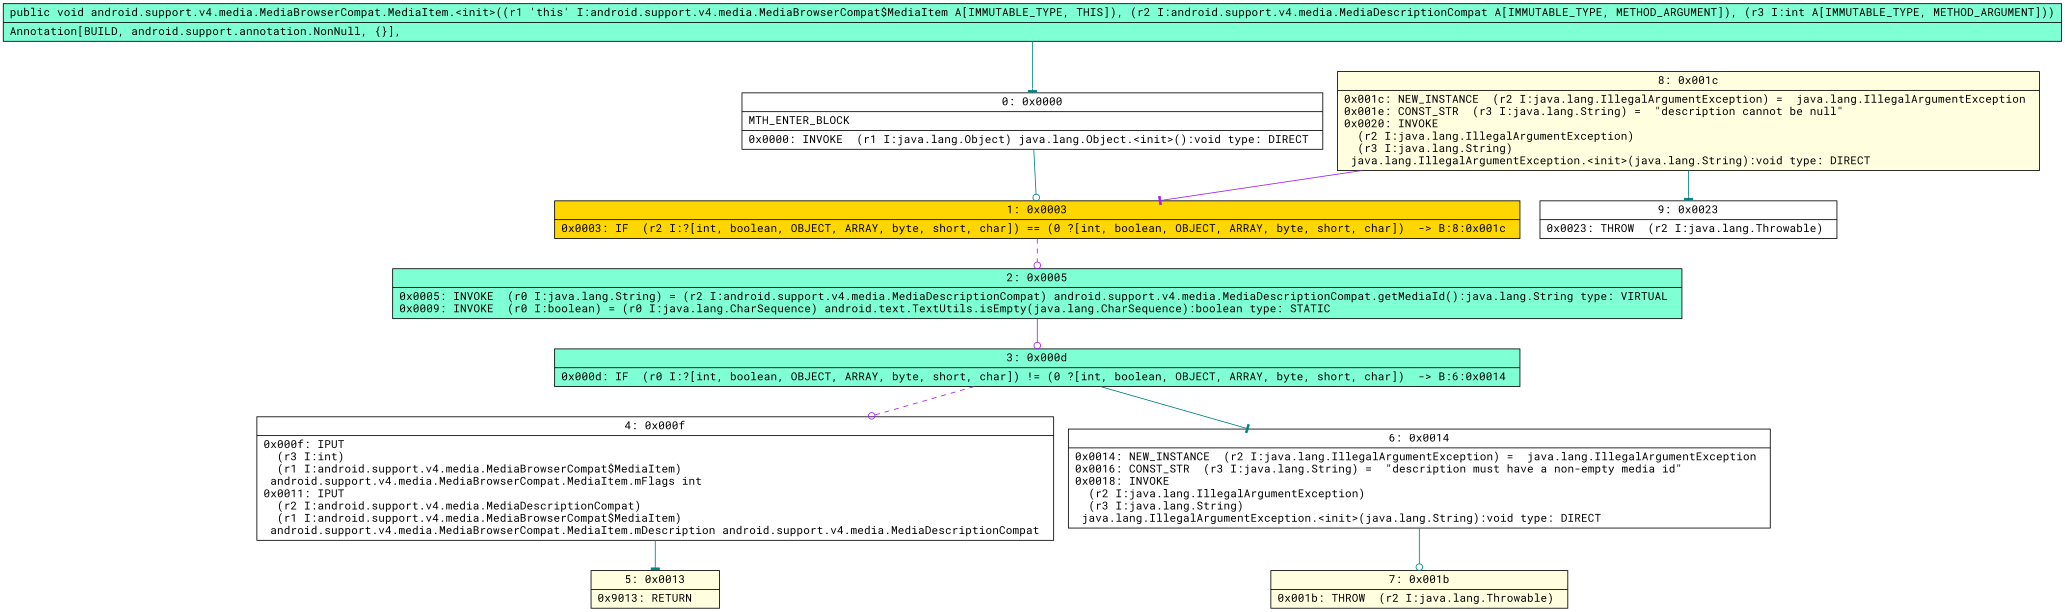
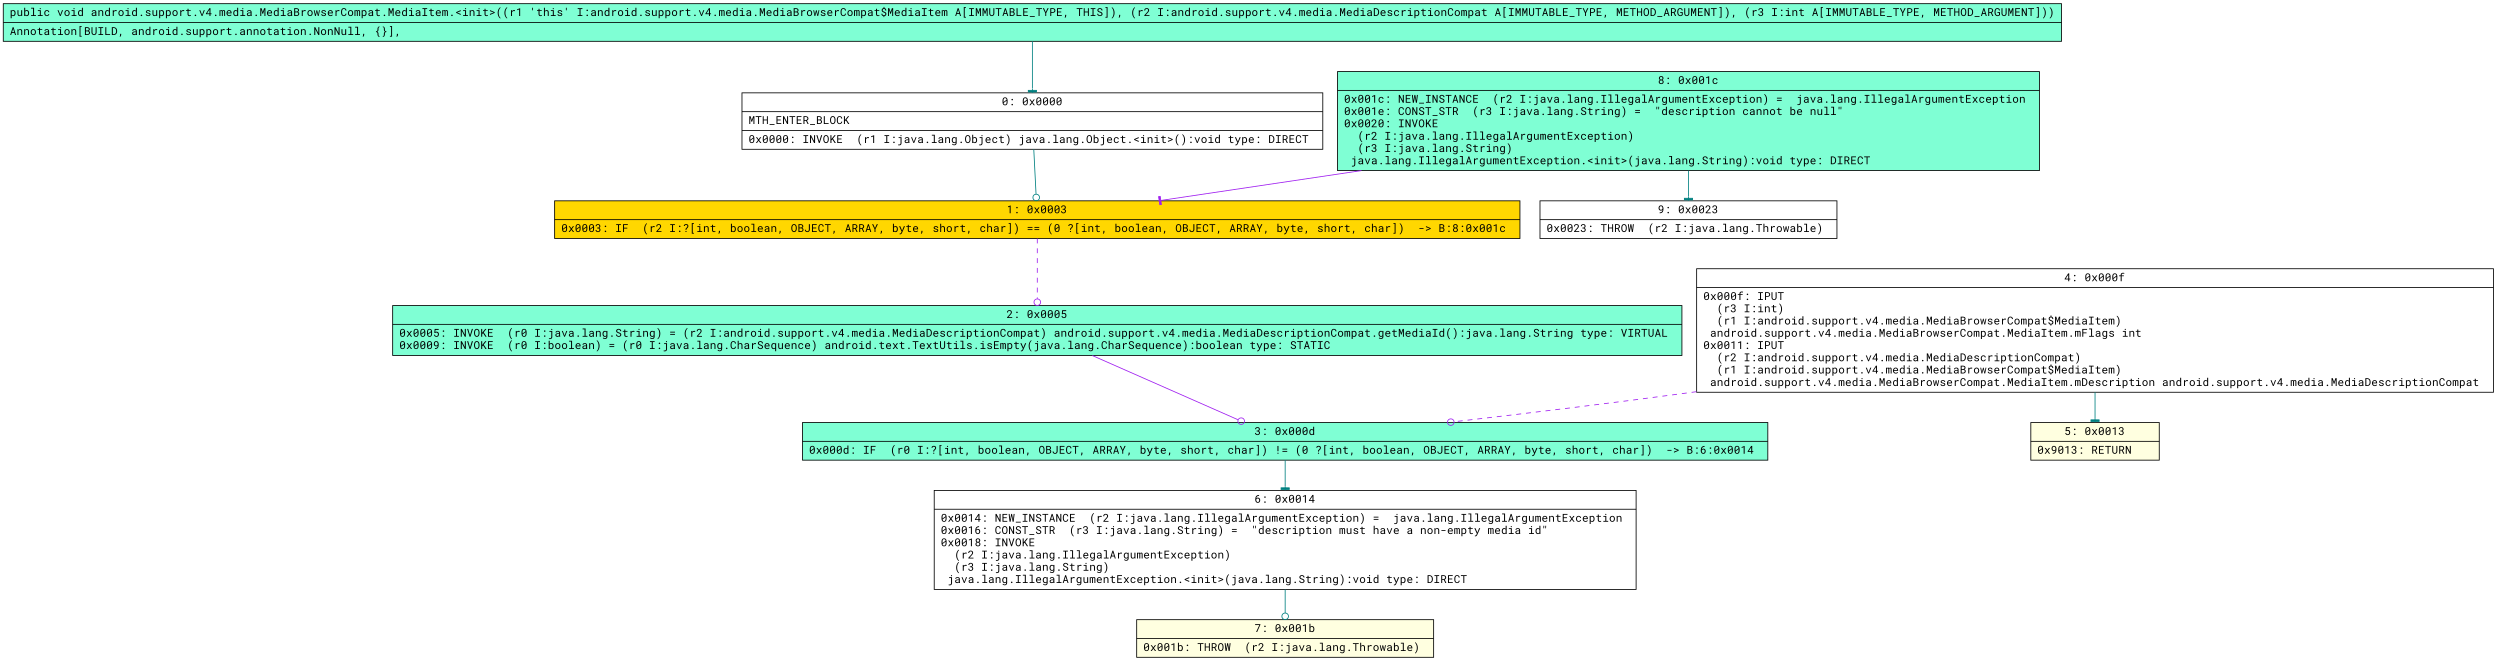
(1688, 121) -> (1688, 121)
(925, 401) -> (1575, 407)
